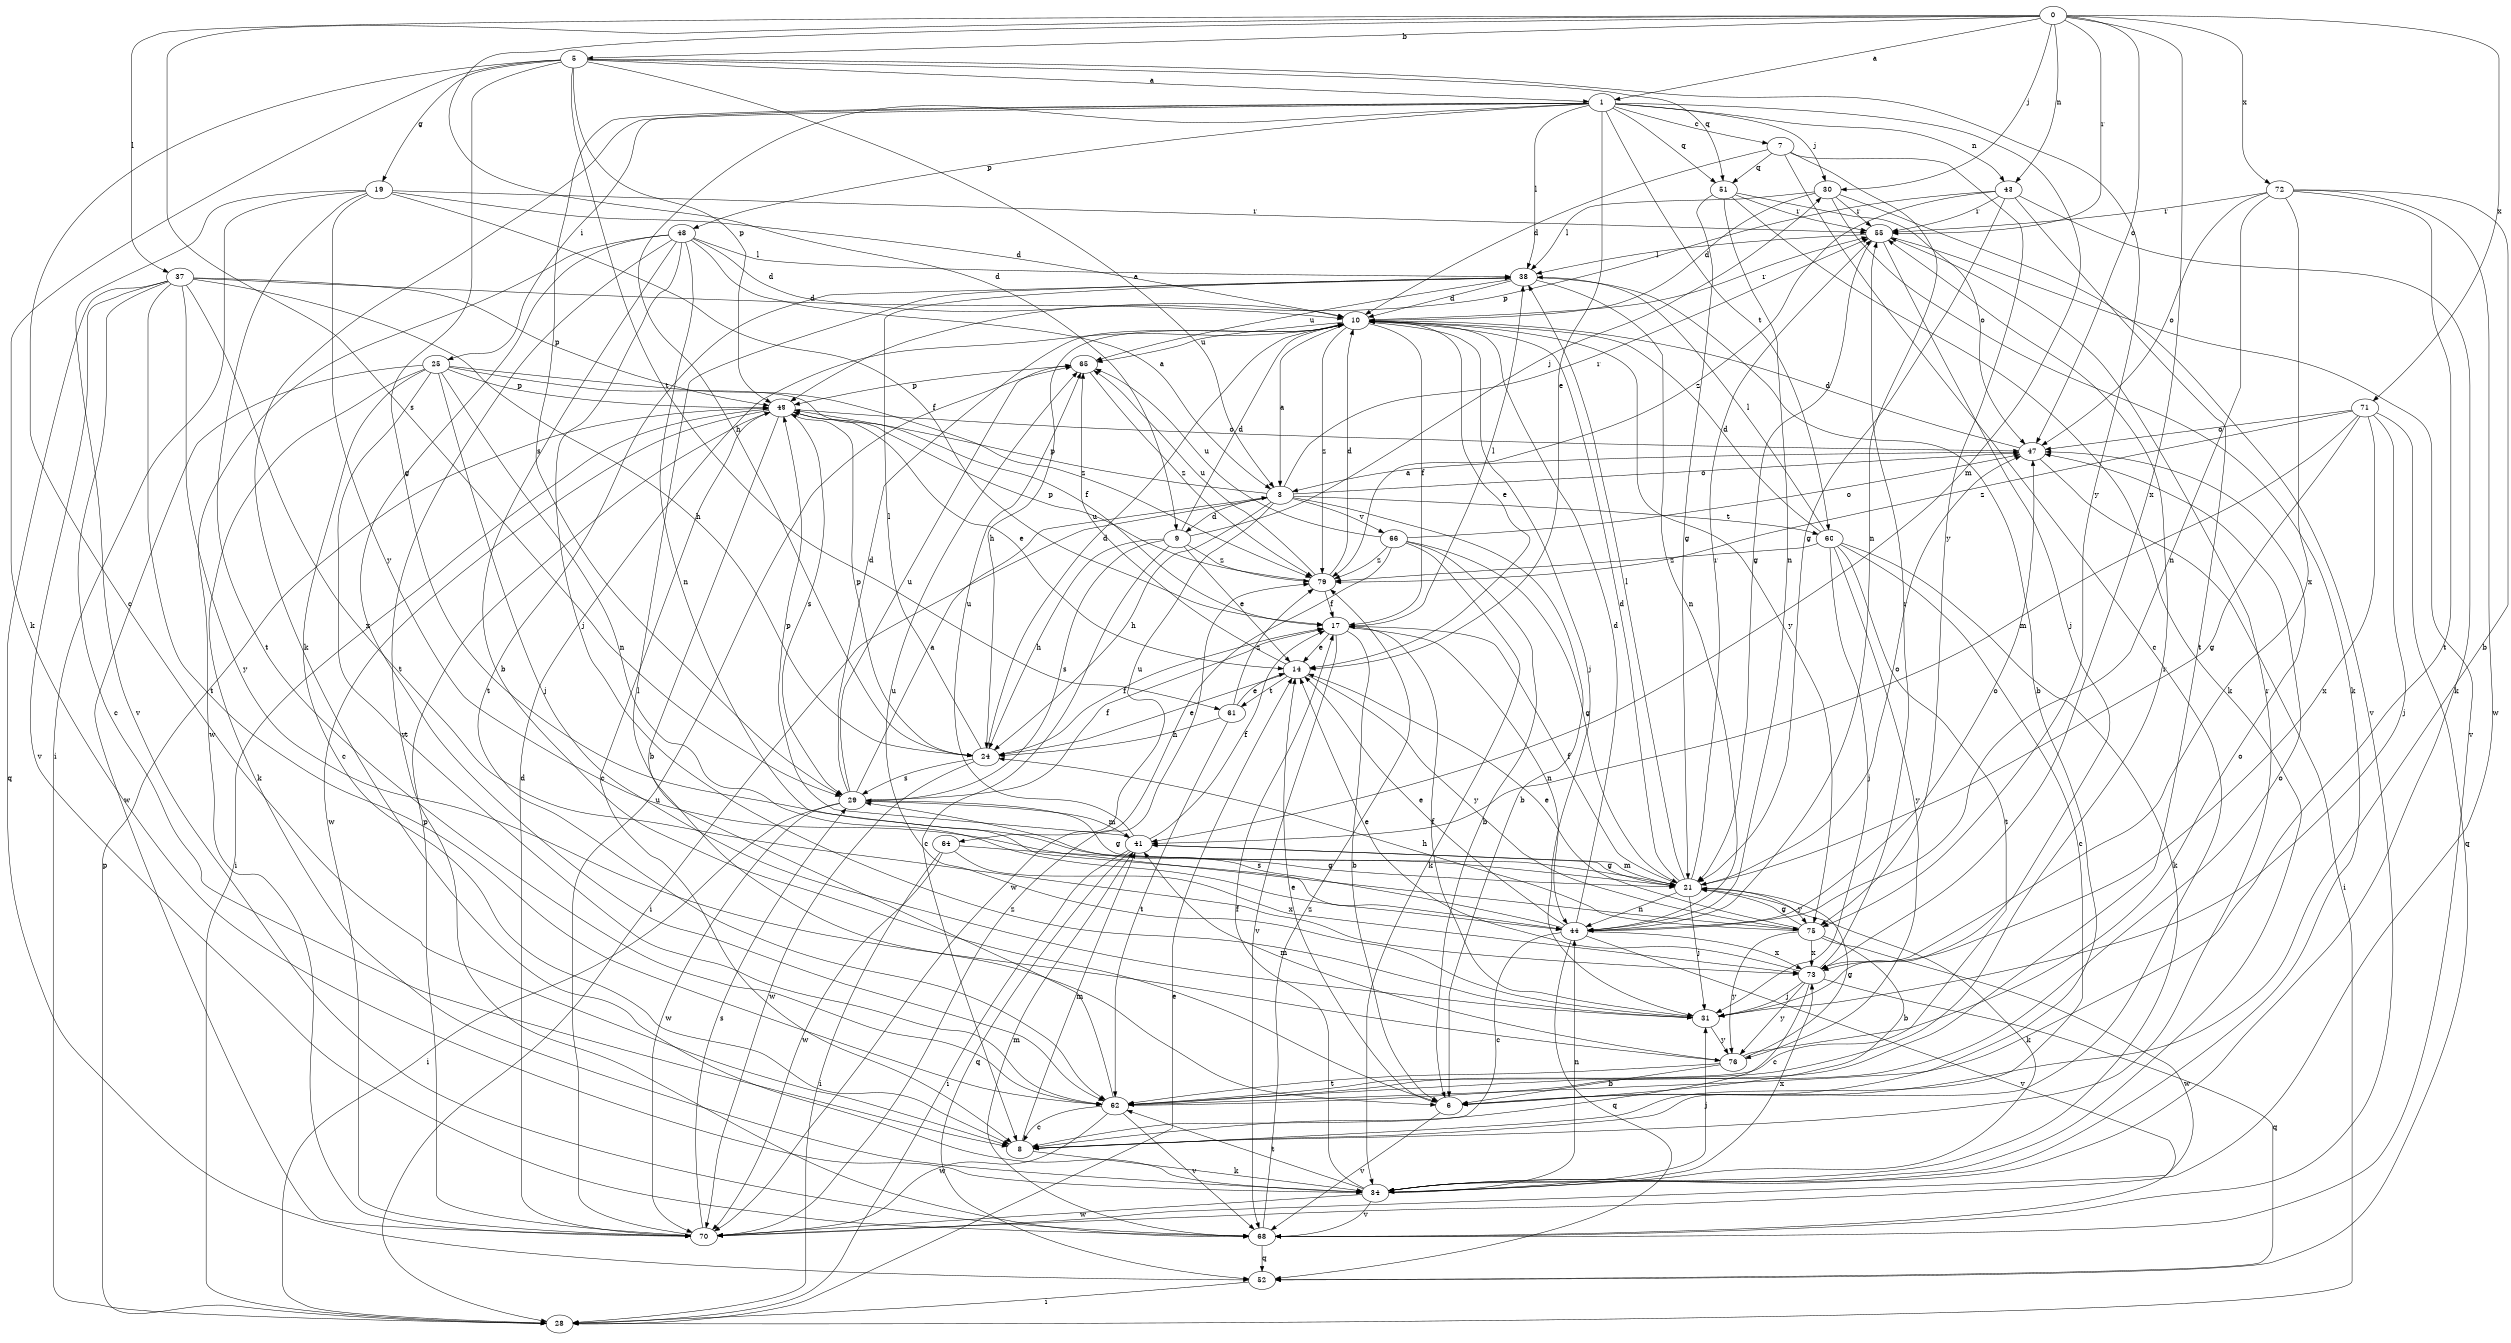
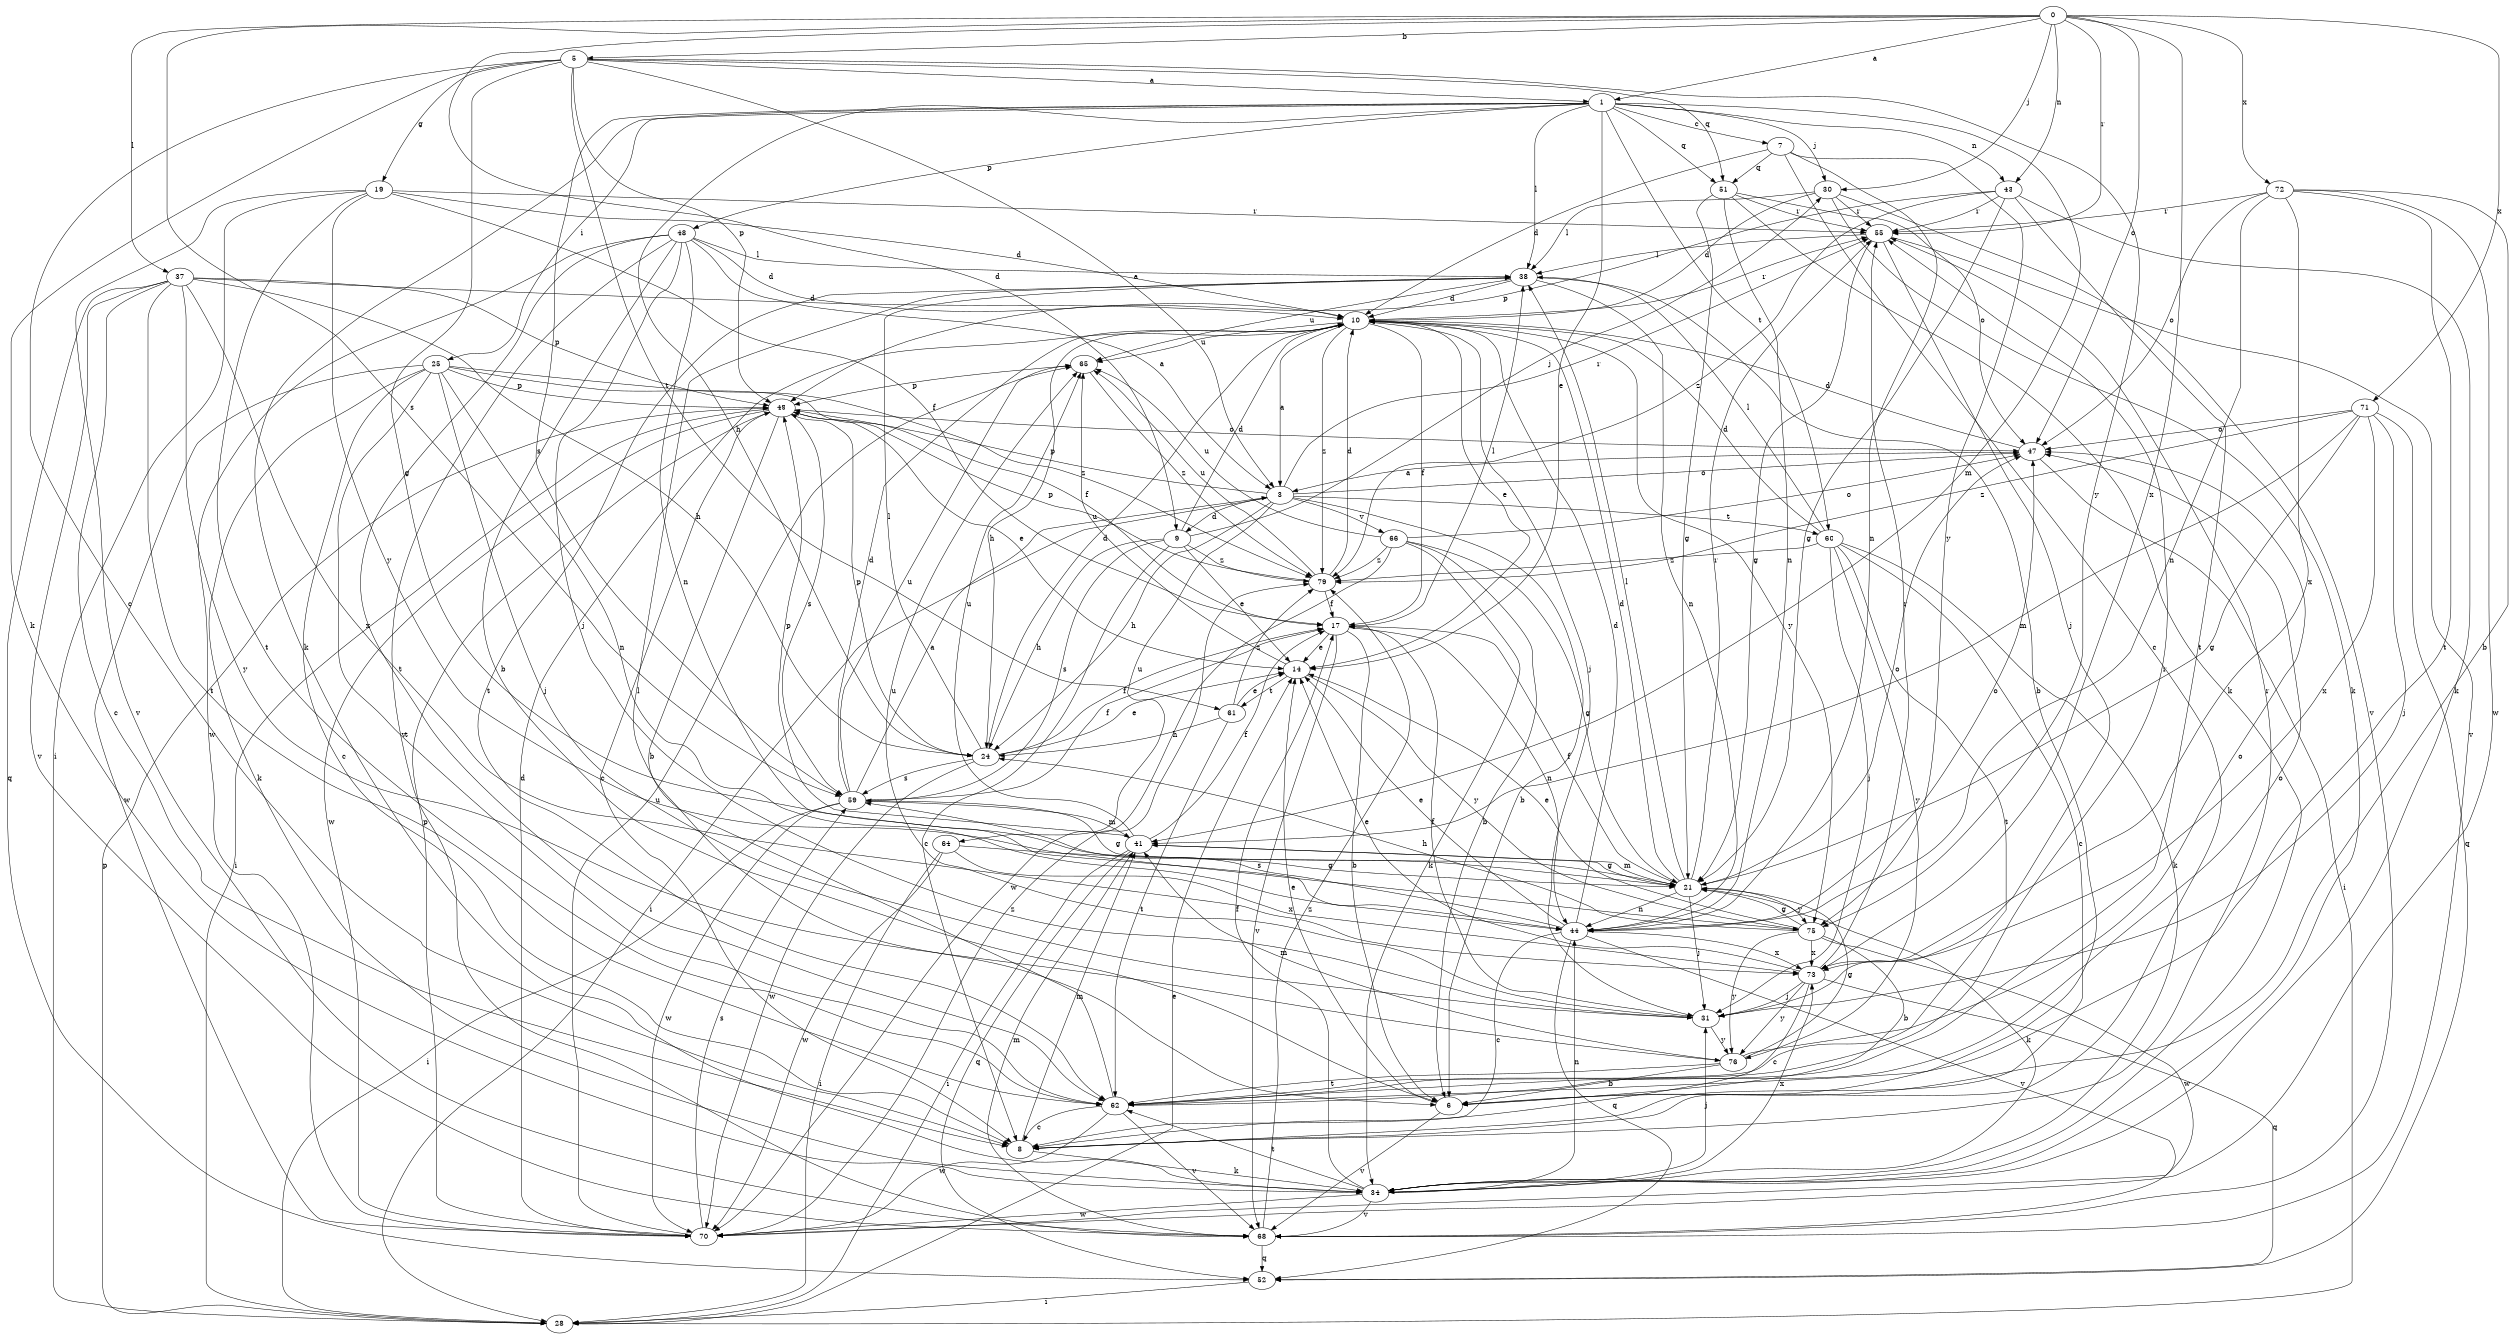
(1146, 720) -> (1134, 704)
(852, 801) -> (852, 801)
